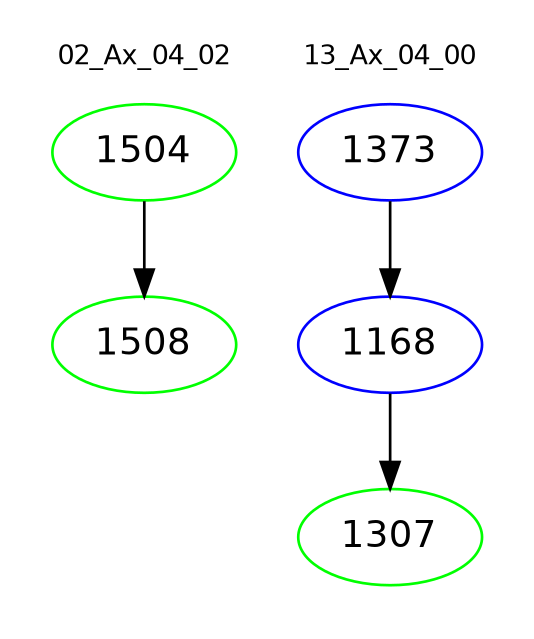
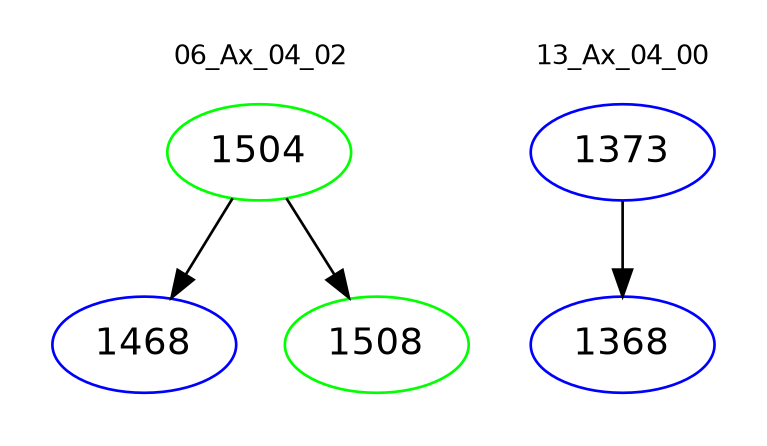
(144, 57) -> (261, 57)
none -> (144, 345)
(390, 345) -> (623, 345)
(390, 537) -> none
